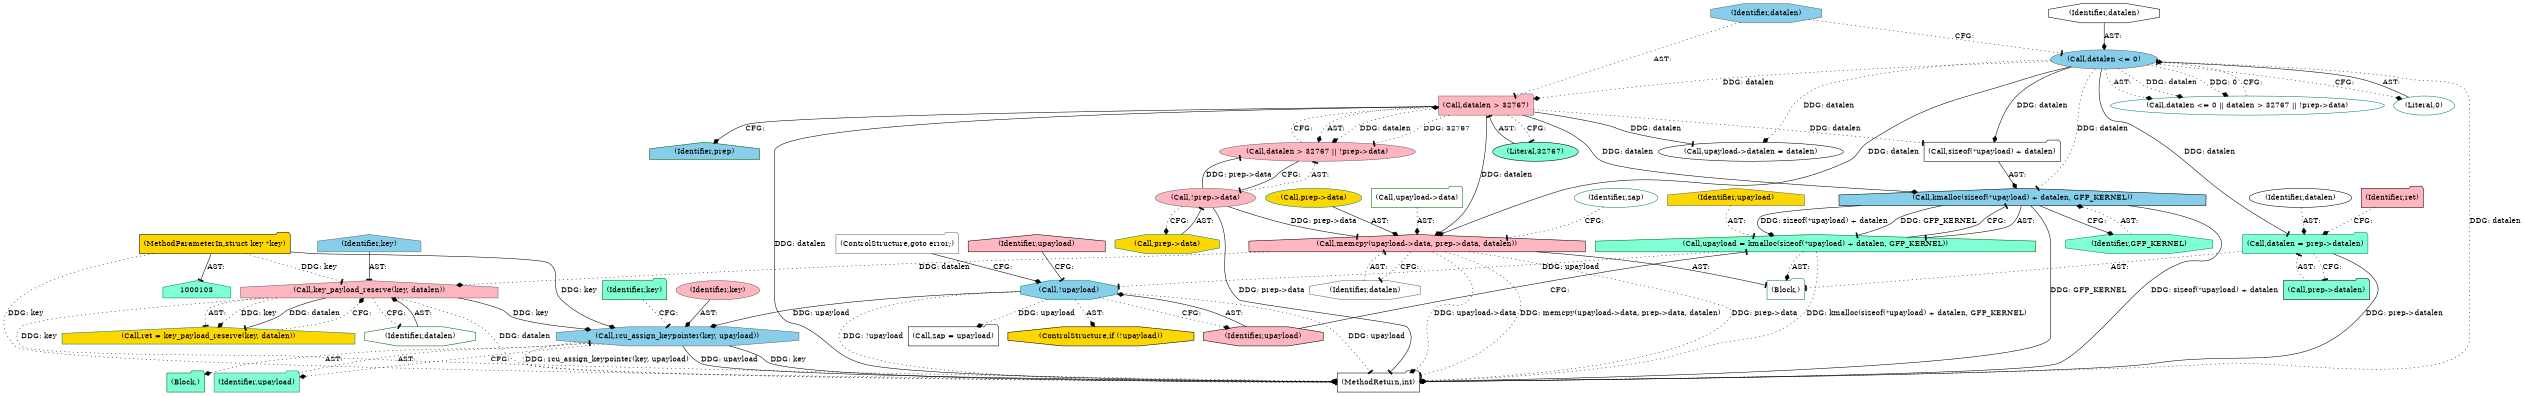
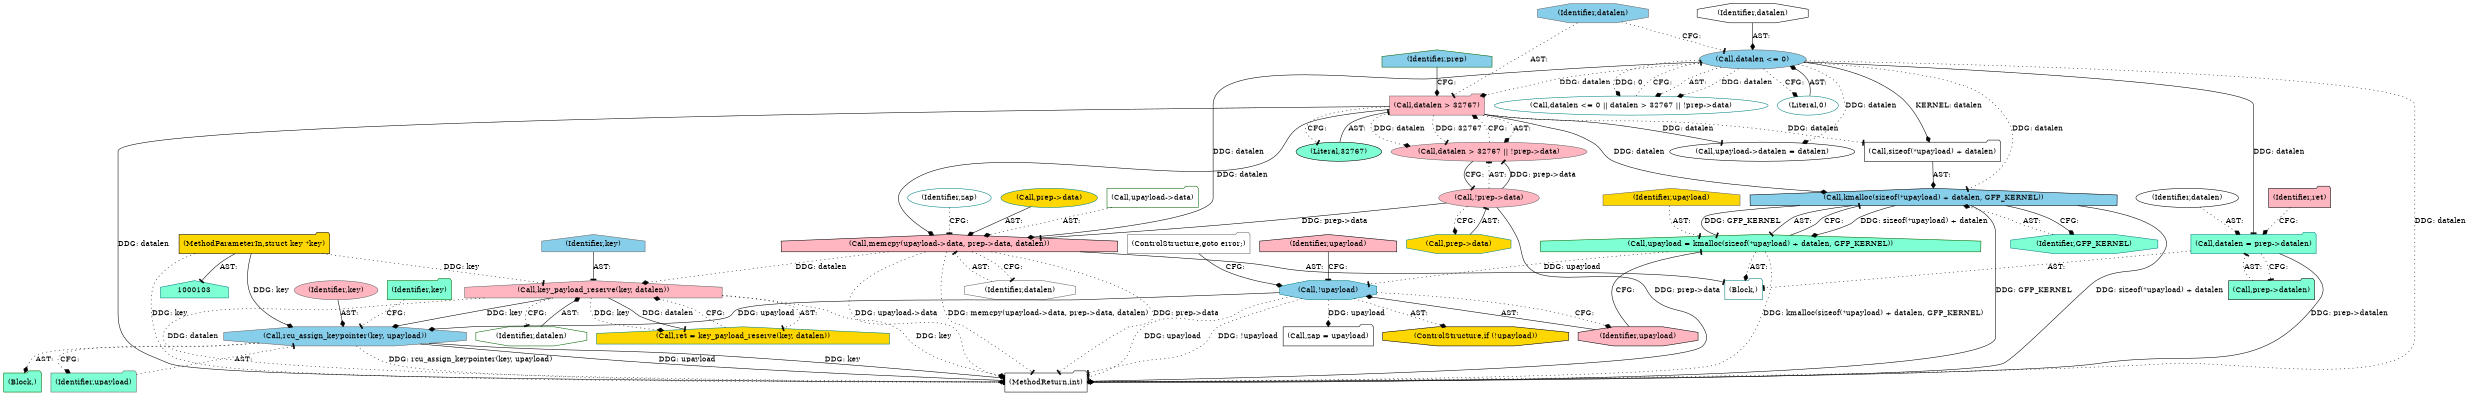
(2042, 106) -> (1949, 106)
(1076, 112) -> (1437, 75)
